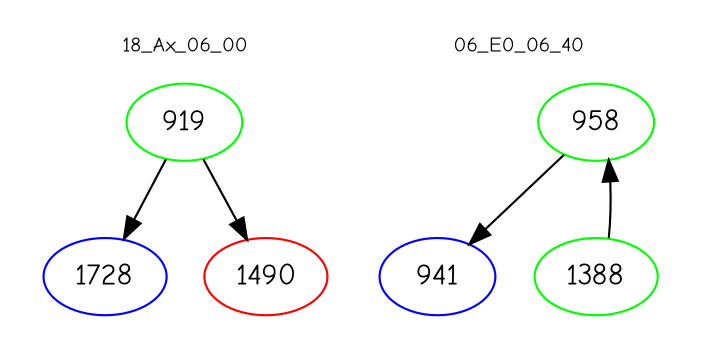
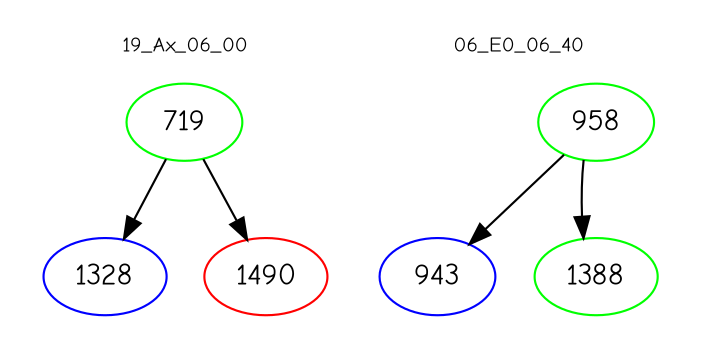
(185, 46) -> (185, 46)
(184, 122) -> (184, 122)
(610, 210) -> (582, 188)
(105, 277) -> (105, 277)
(437, 277) -> (437, 277)
